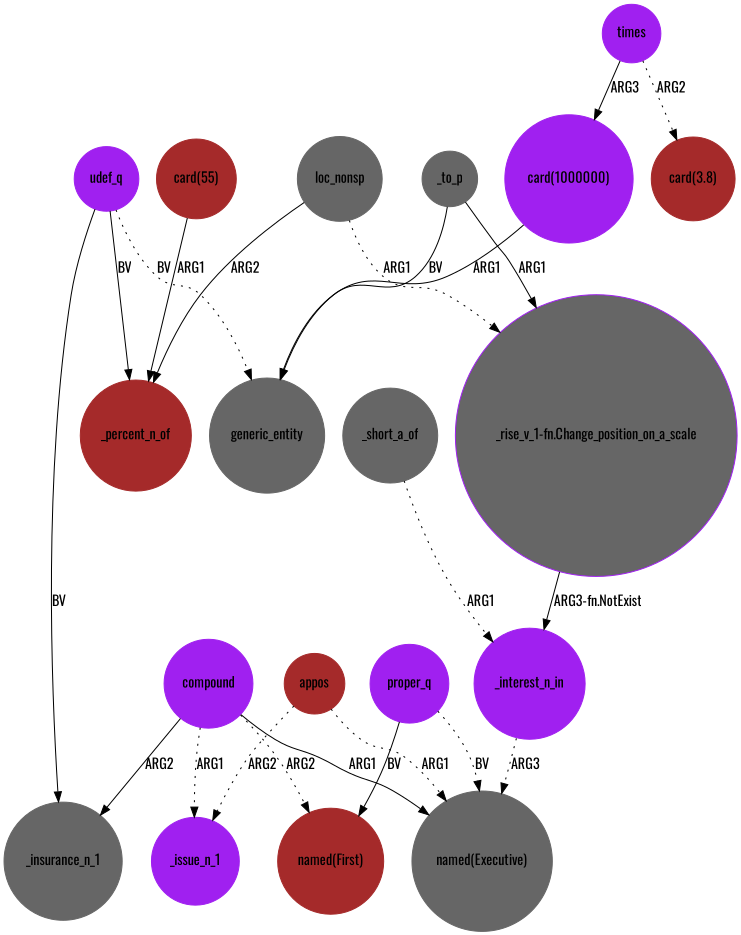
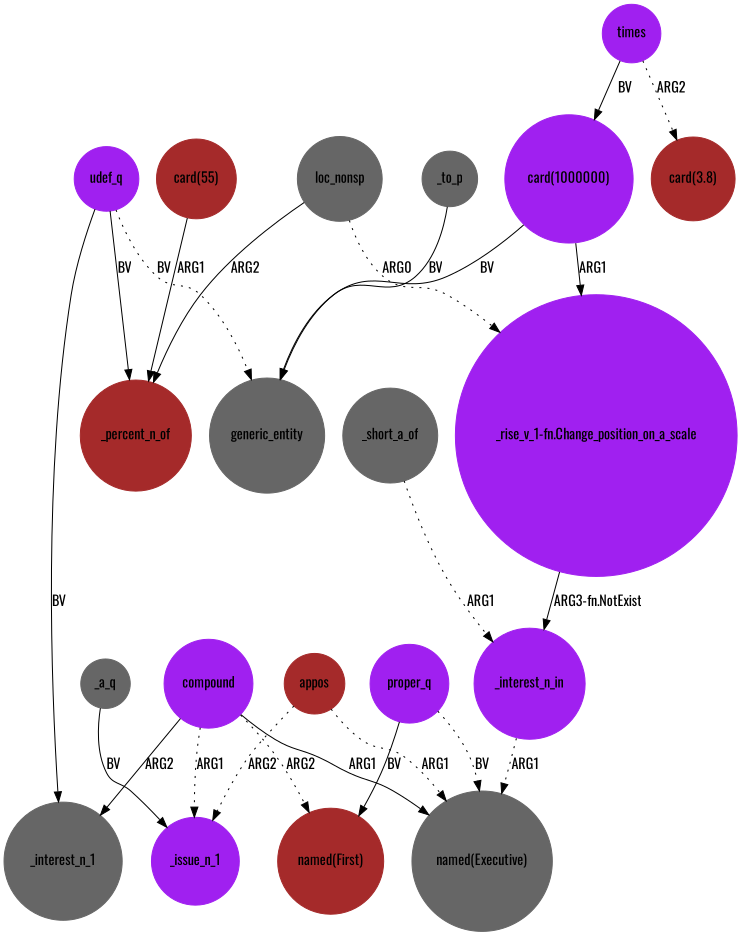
(625, 89) -> (625, 89)
(502, 251) -> (578, 264)
(397, 269) -> (397, 269)
(487, 269) -> (487, 269)
(596, 436) -> (596, 436)
none -> (106, 684)
(526, 765) -> (526, 765)
(63, 861) -> (63, 861)
